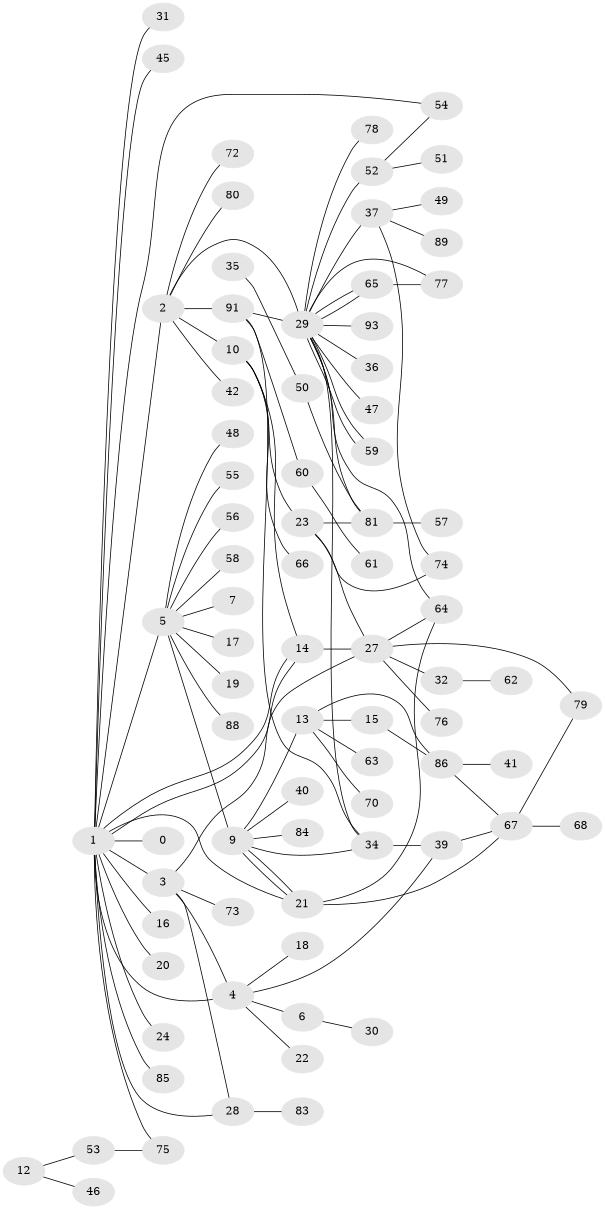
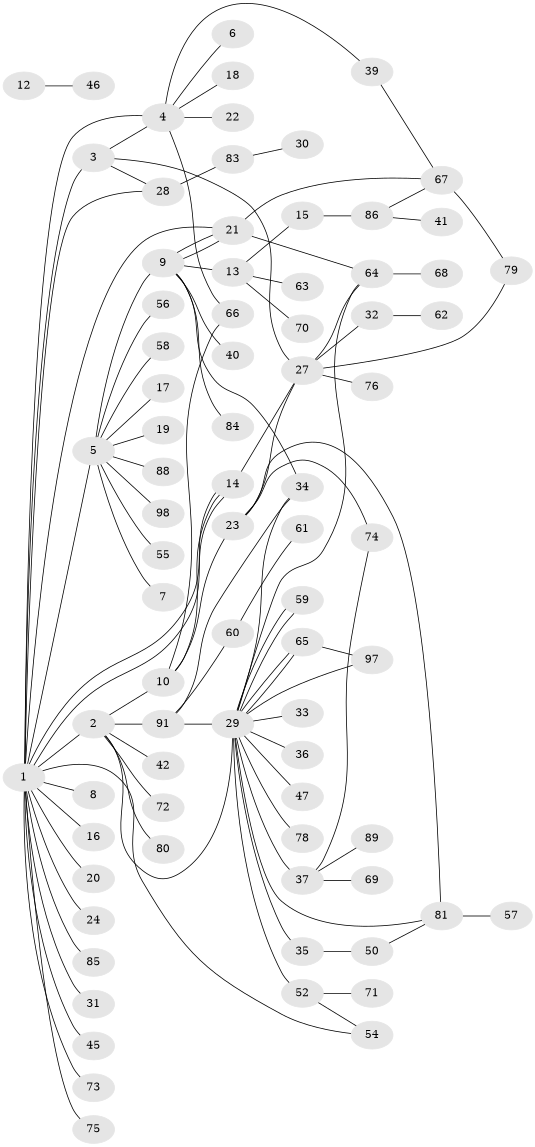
(442, 159) -> (372, 993)
(442, 201) -> (372, 880)
none -> (193, 218)
(442, 285) -> (372, 660)
(372, 326) -> (302, 713)
(233, 434) -> (163, 514)
(387, 697) -> none
(546, 826) -> (407, 274)
(163, 841) -> (94, 795)
(412, 846) -> none
none -> (264, 883)
(198, 897) -> (33, 931)
(337, 1025) -> (268, 152)
(94, 1150) -> none
